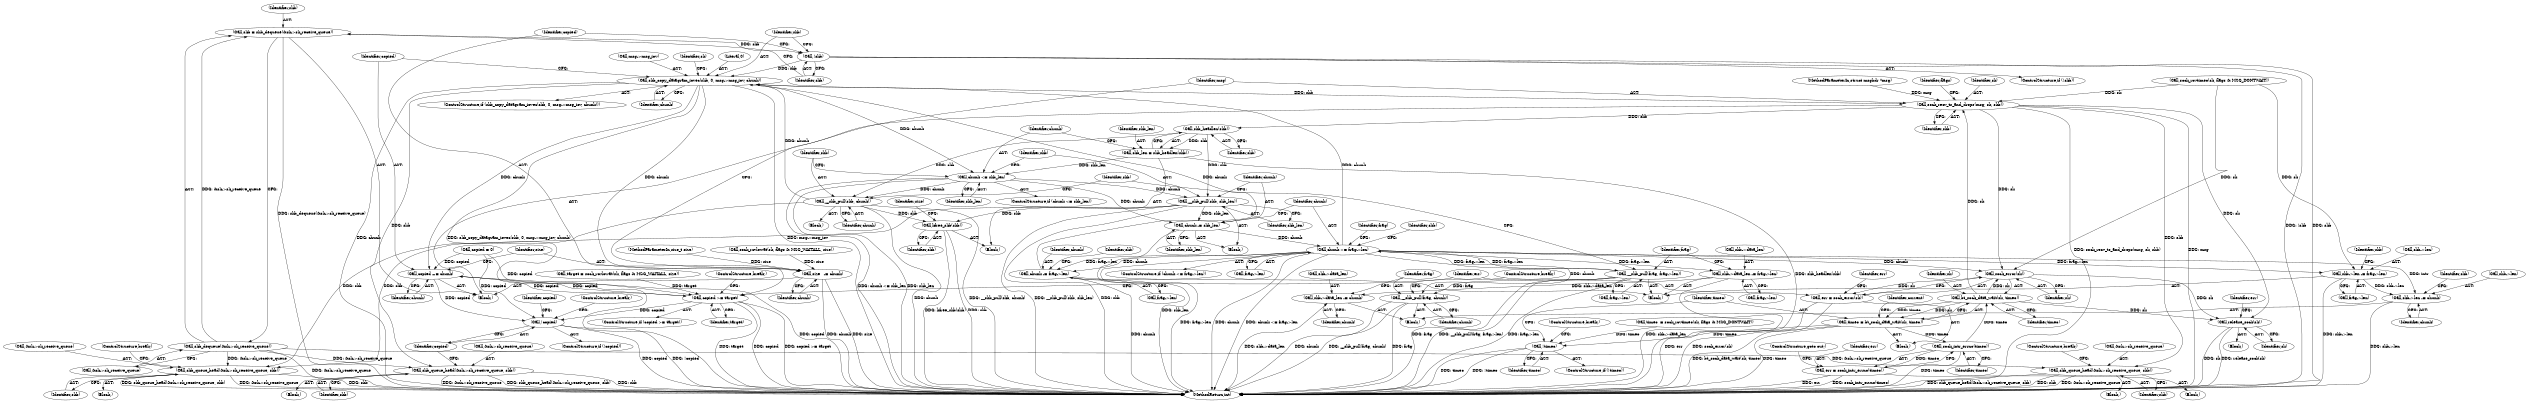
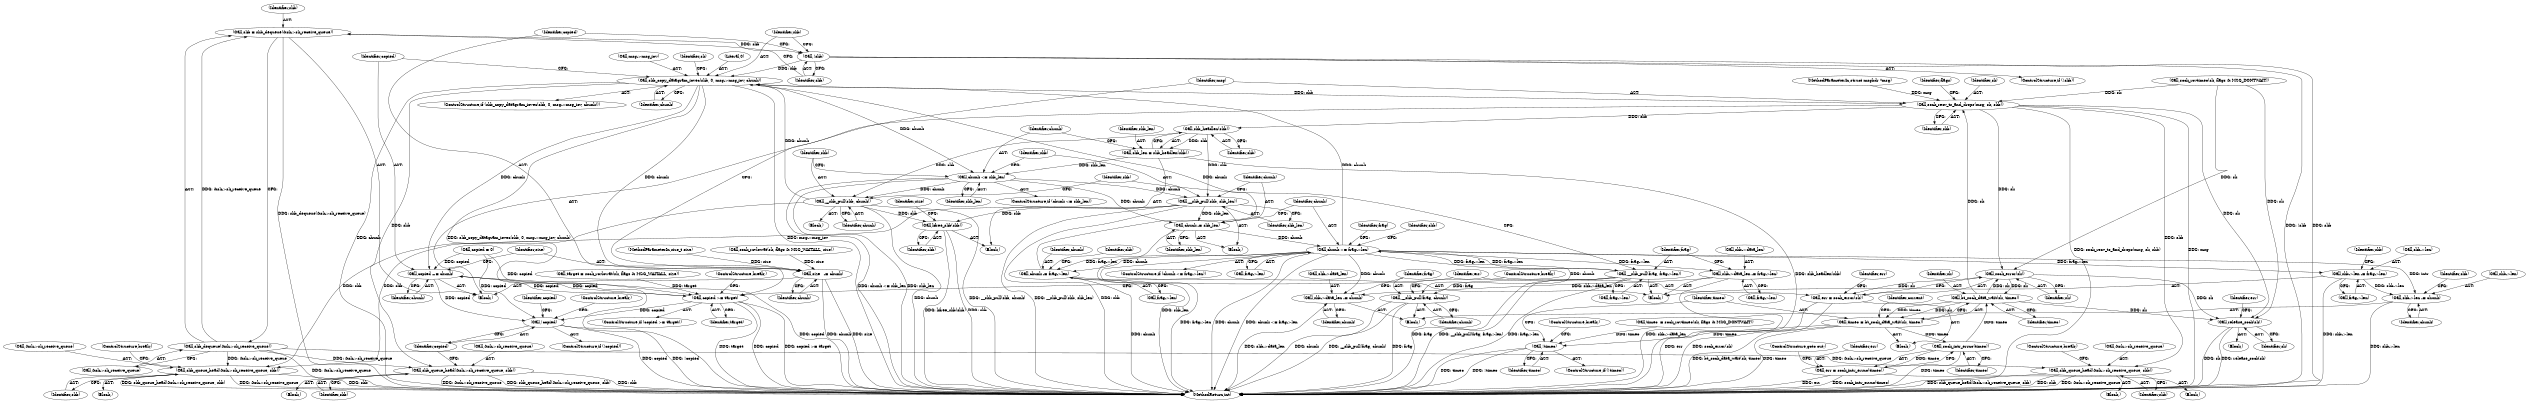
(2284, 186) -> (2267, 200)
(1679, 258) -> (1361, 275)
(2020, 286) -> (2020, 286)
